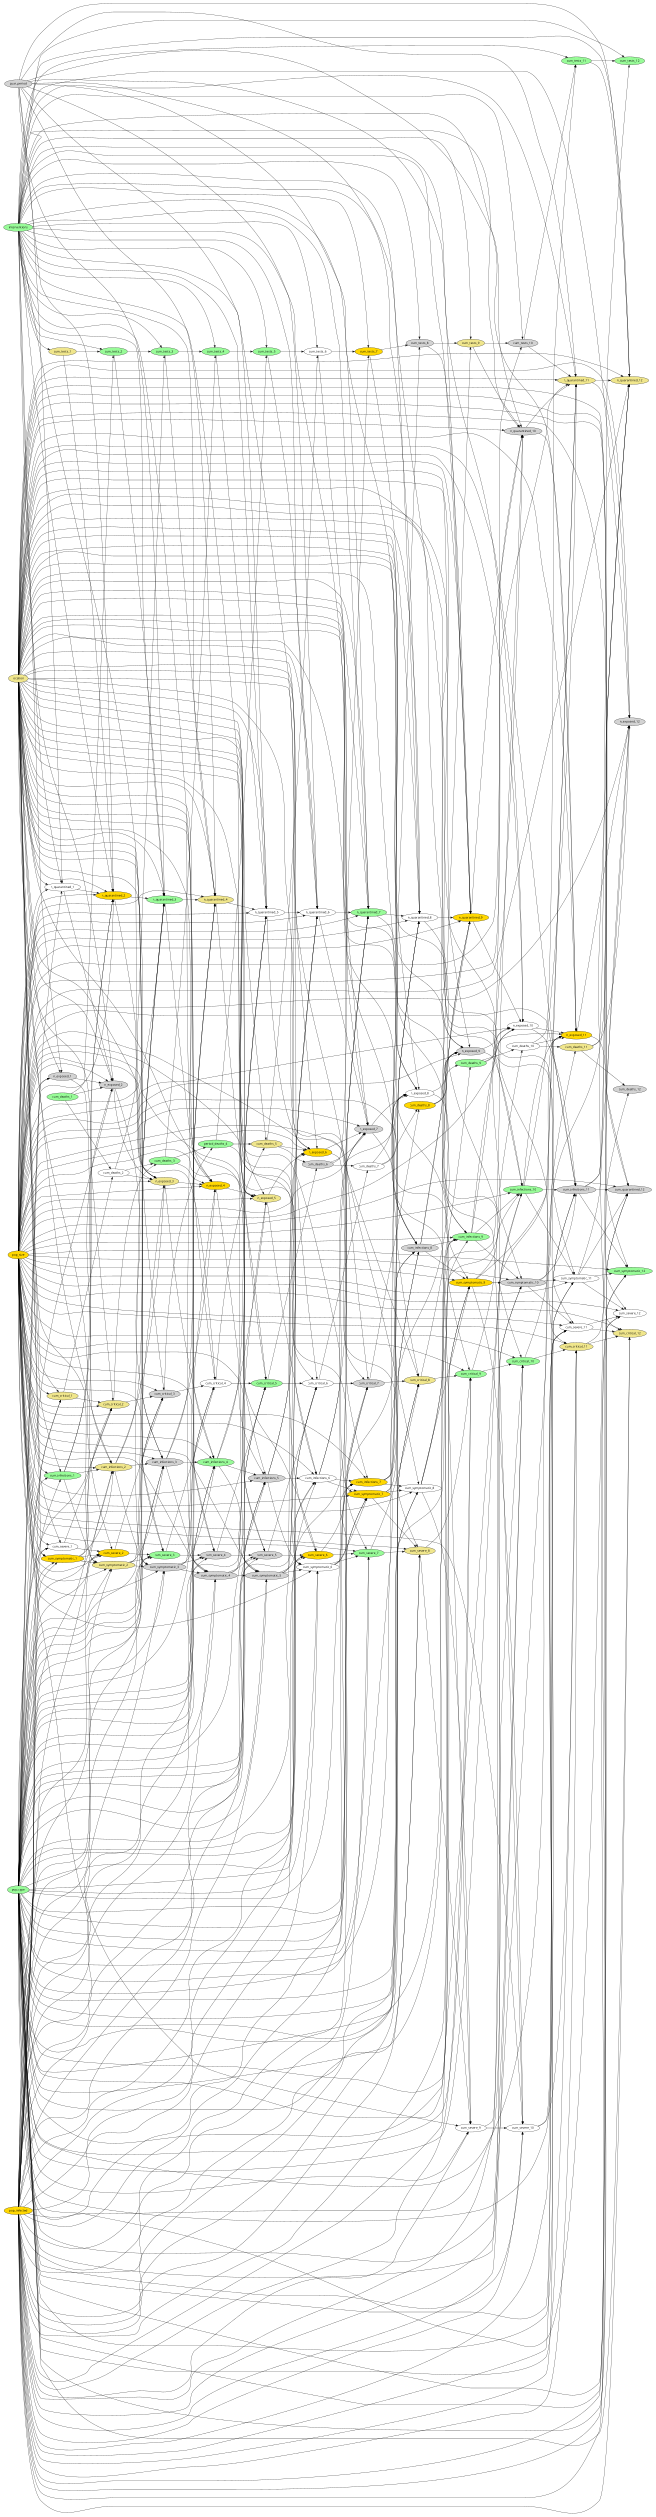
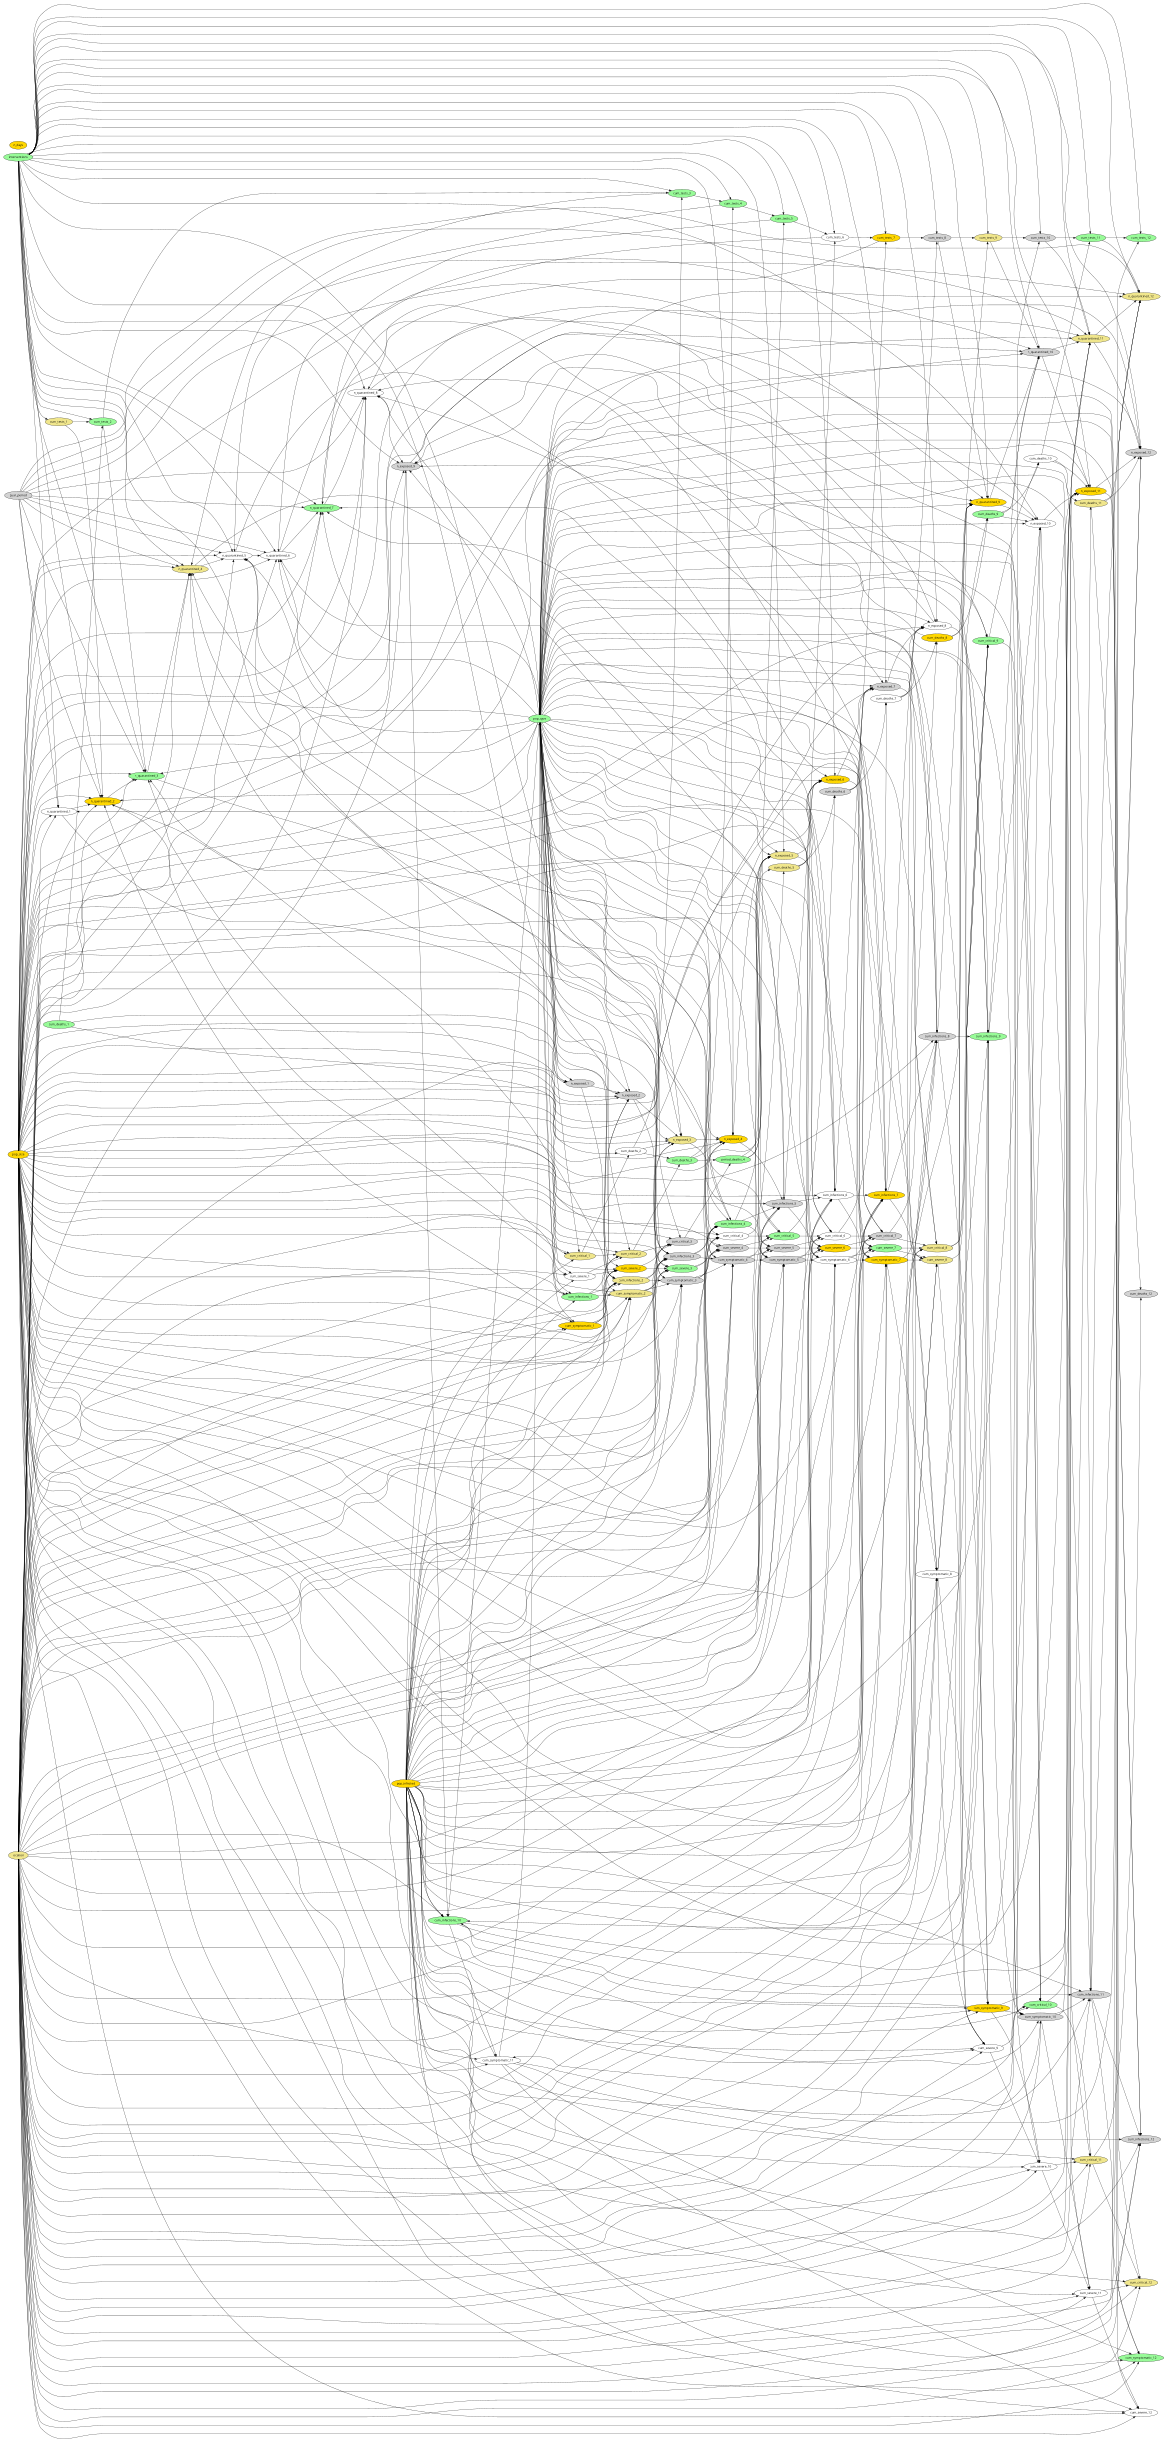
none -> (18, 145)
(244, 868) -> (646, 1905)
(630, 1190) -> (1141, 2139)
(547, 2288) -> (535, 1392)
